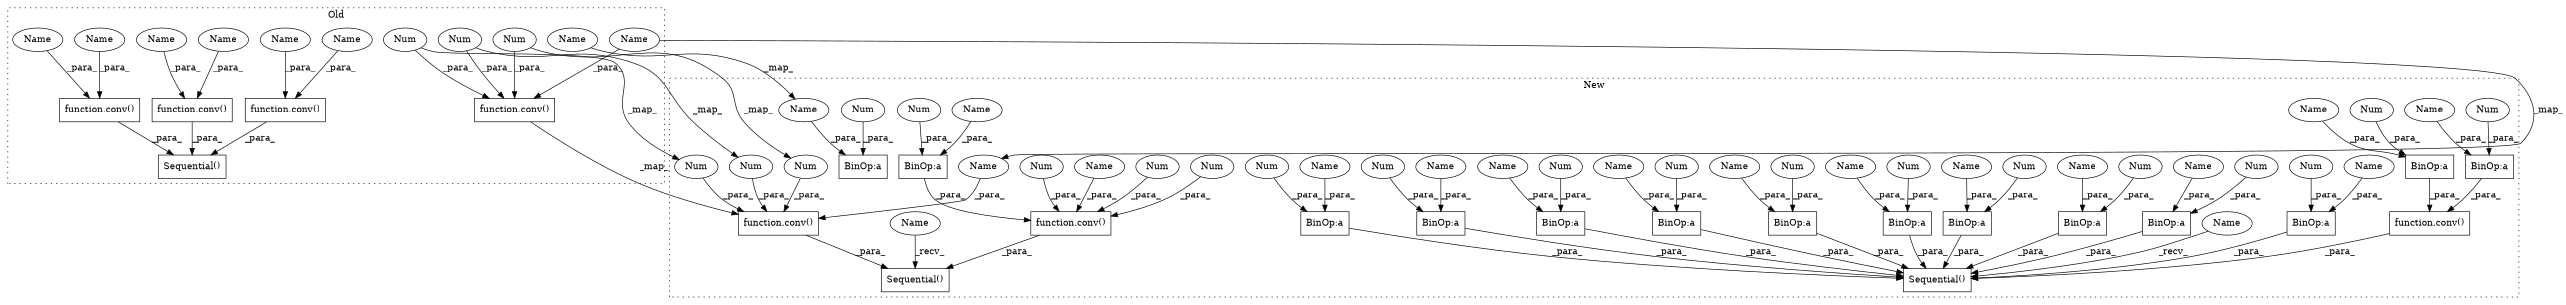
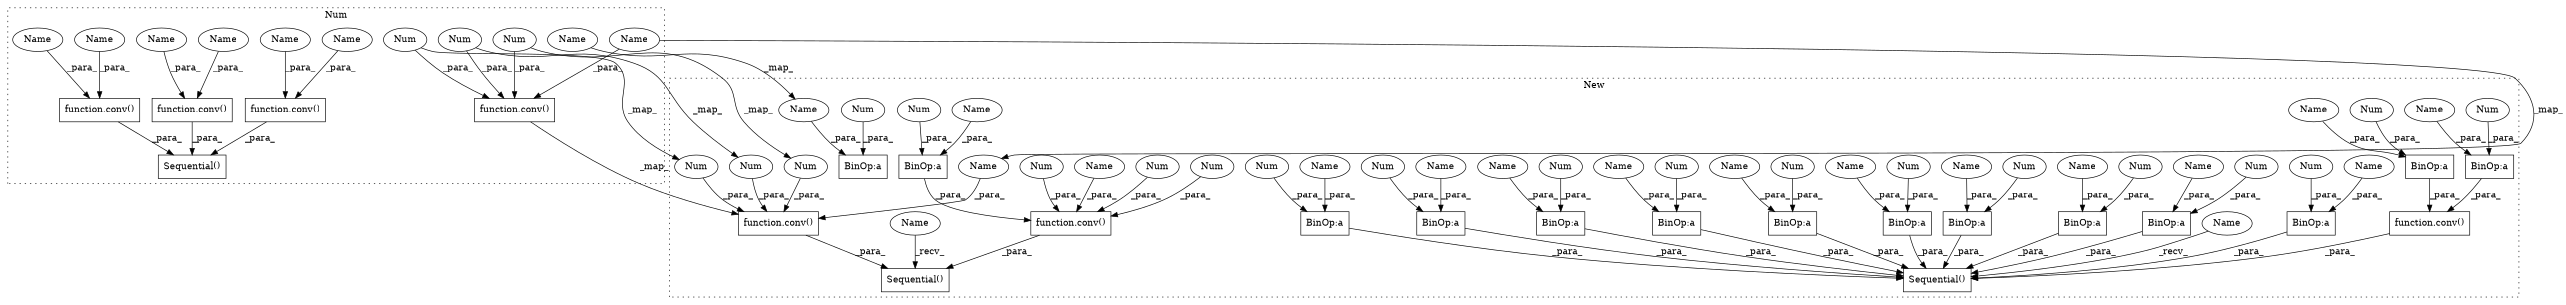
(336, 15) -> (336, 15)
